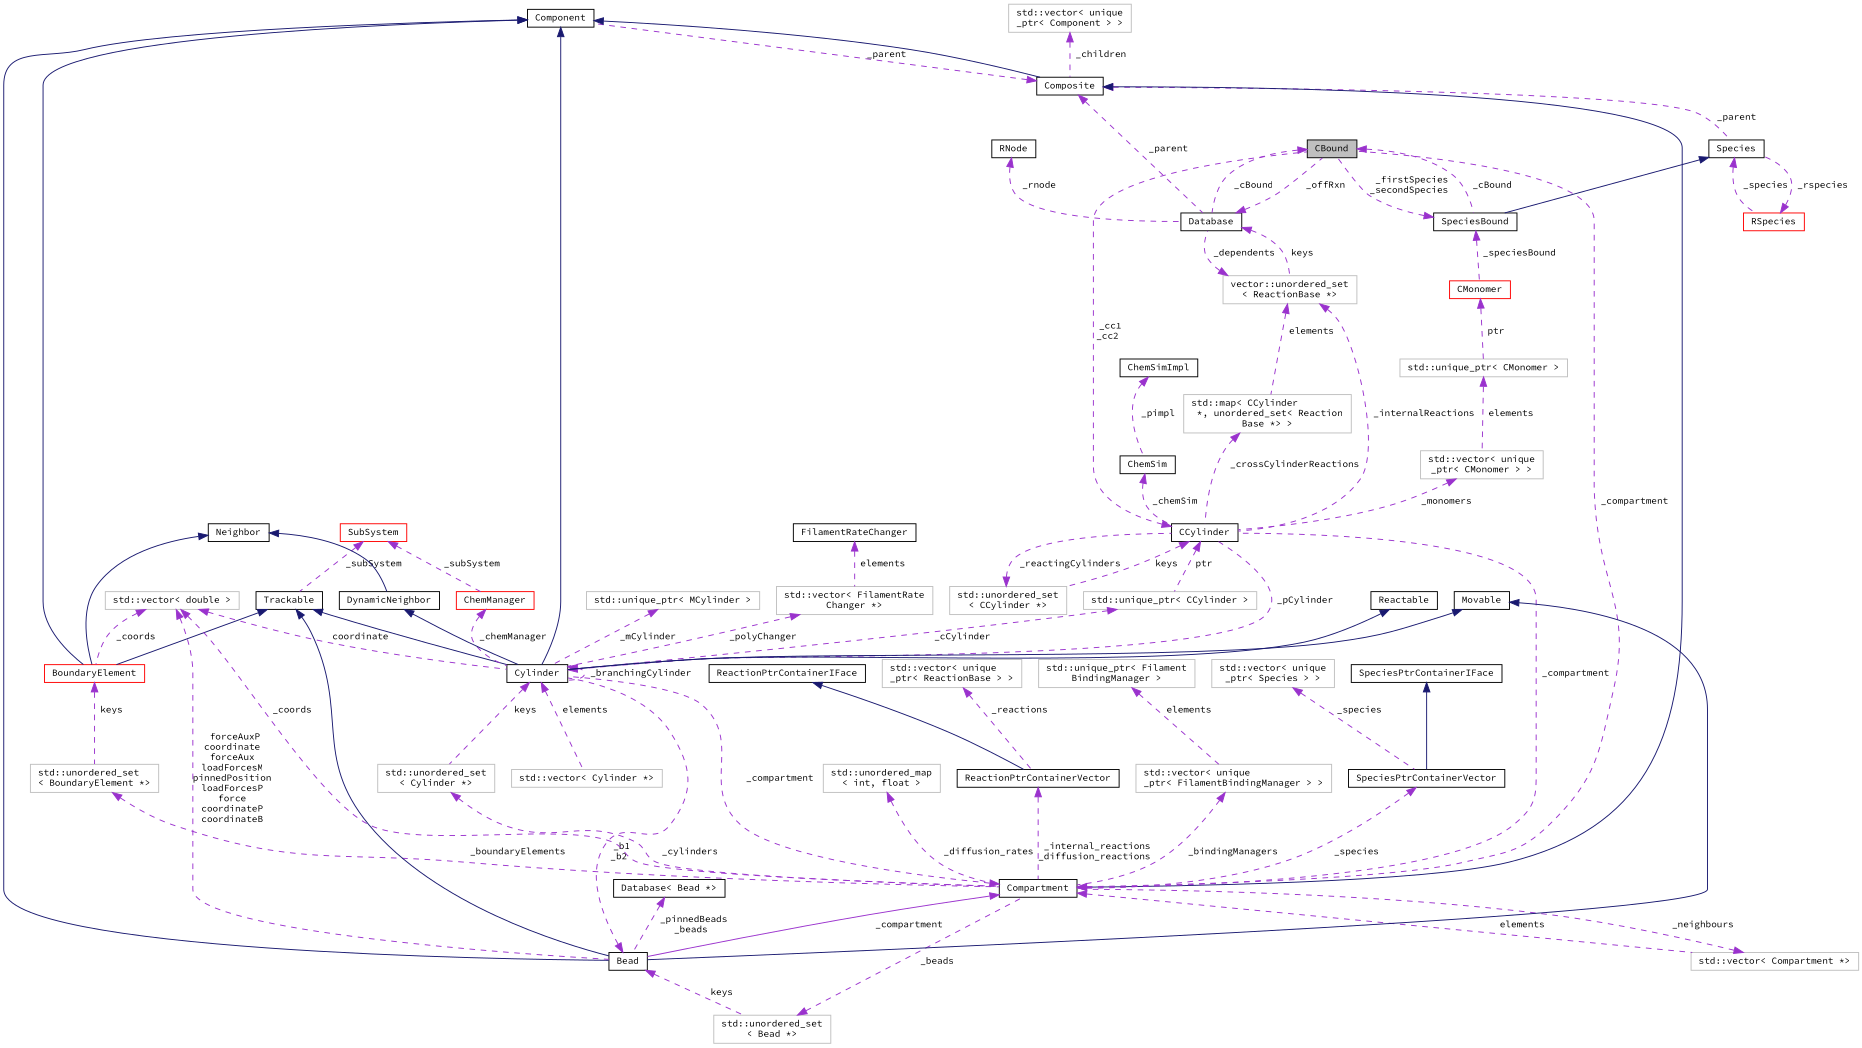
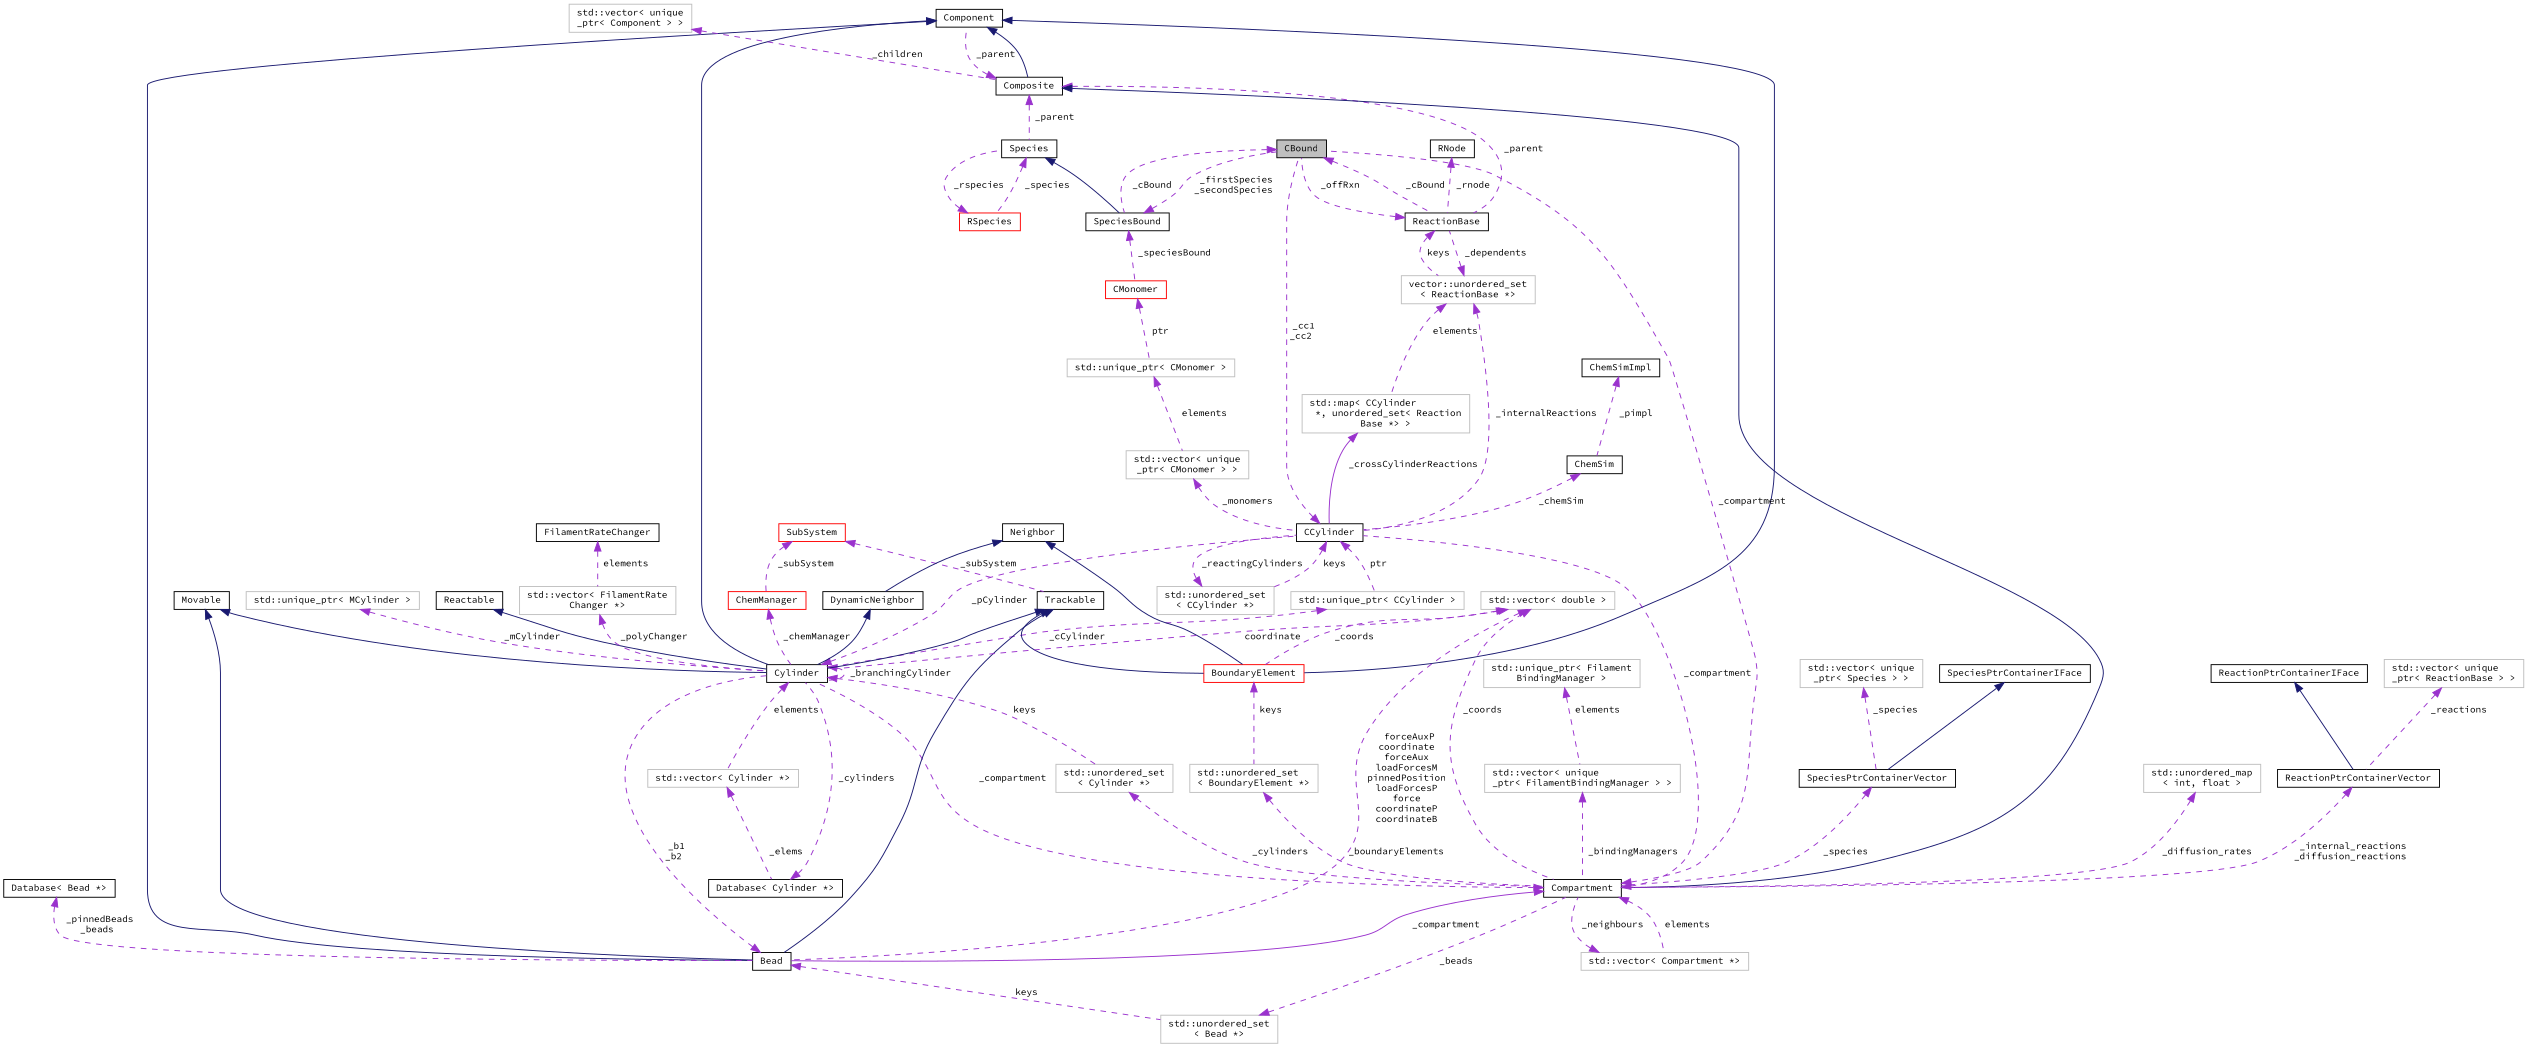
(1211, 222) -> (1447, 222)
(1212, 479) -> (1332, 480)
none -> (776, 888)
